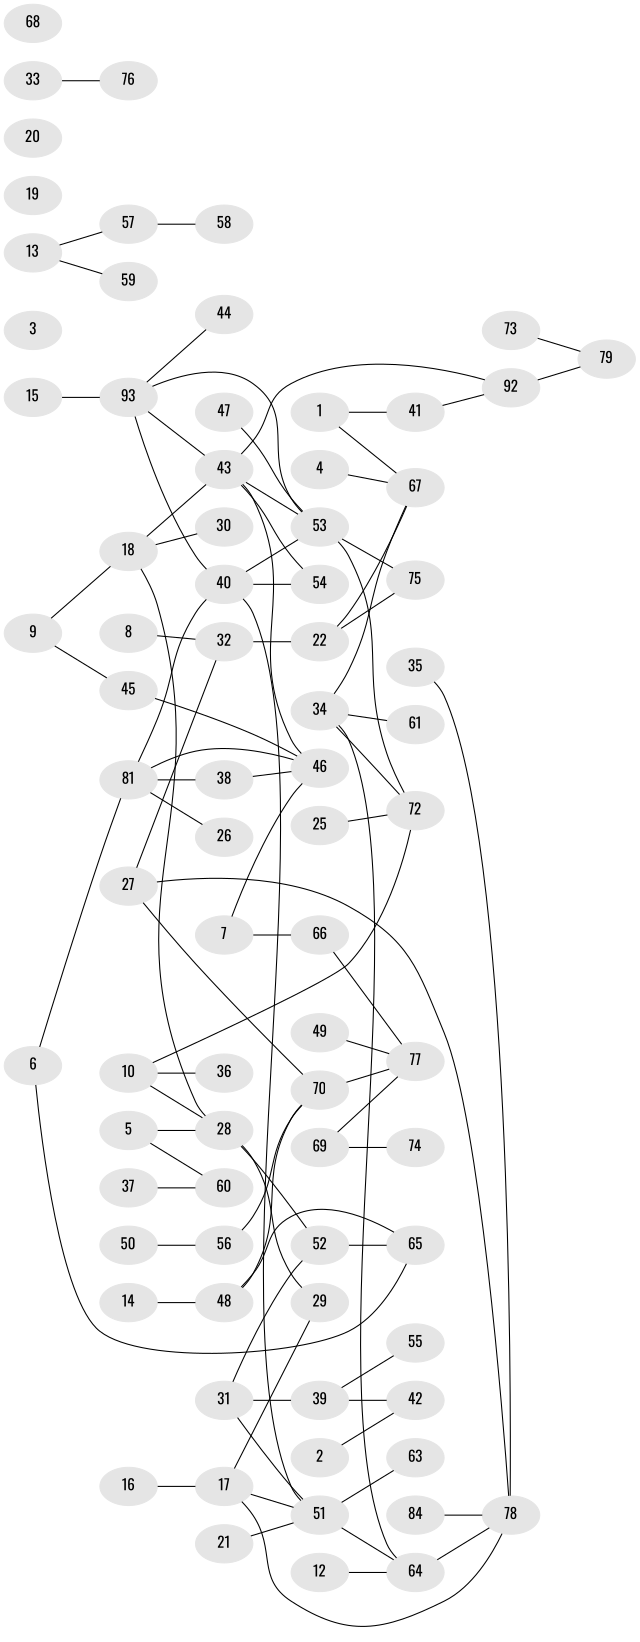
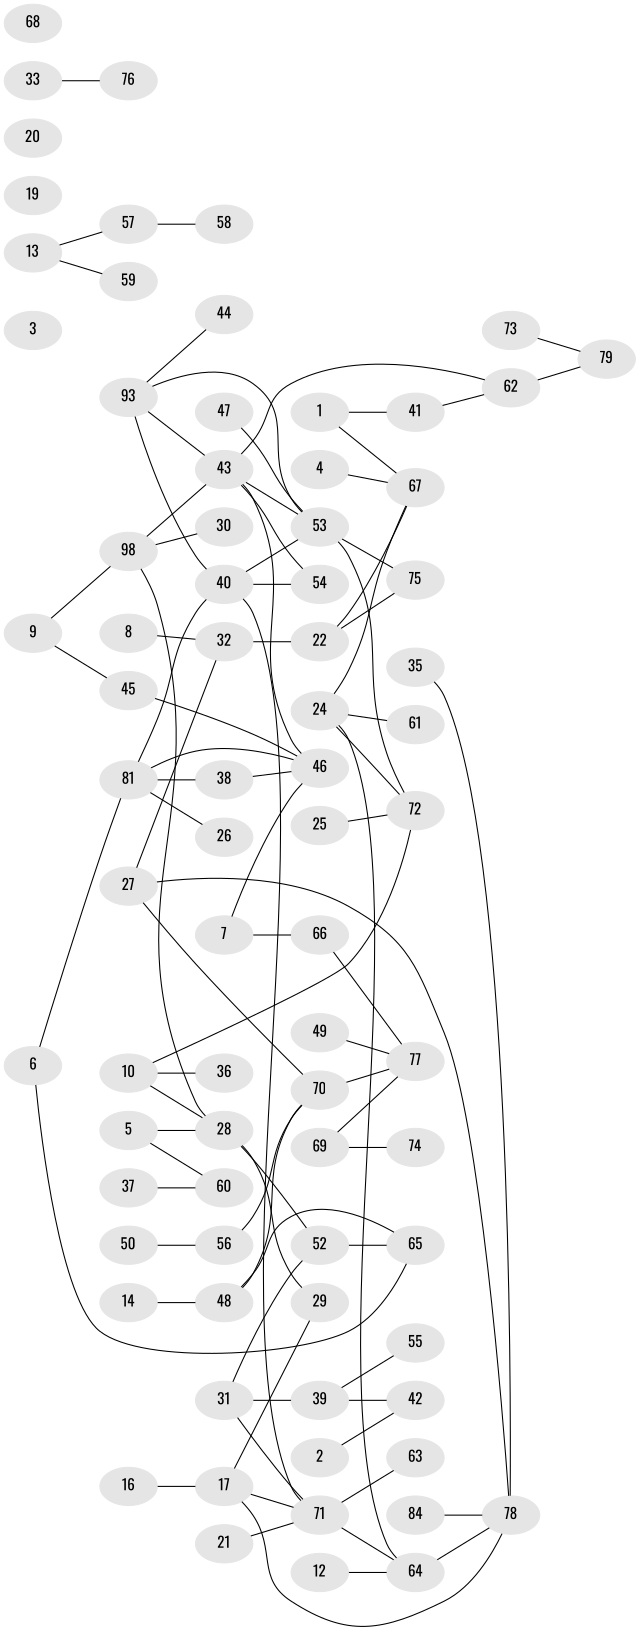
(511, 388) -> (511, 388)
(33, 397) -> none
(129, 551) -> (129, 551)
(320, 711) -> (320, 711)
(320, 1515) -> (320, 1515)
